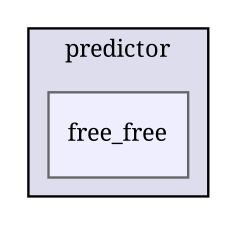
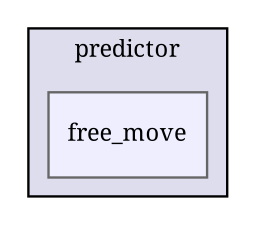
(118, 135) -> (128, 135)
